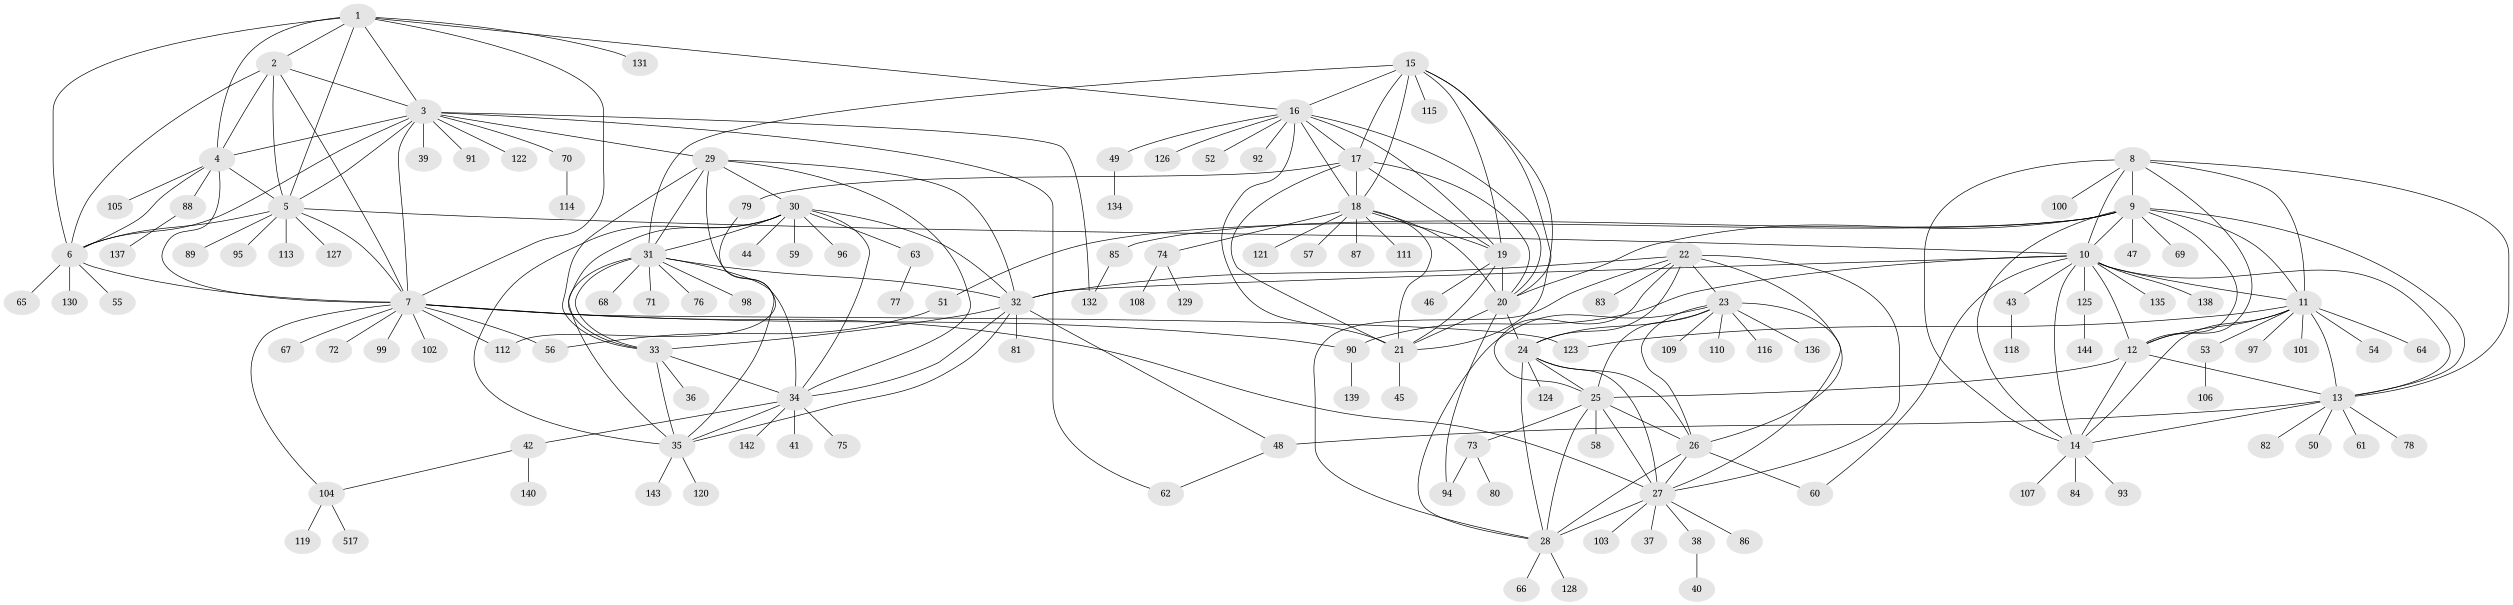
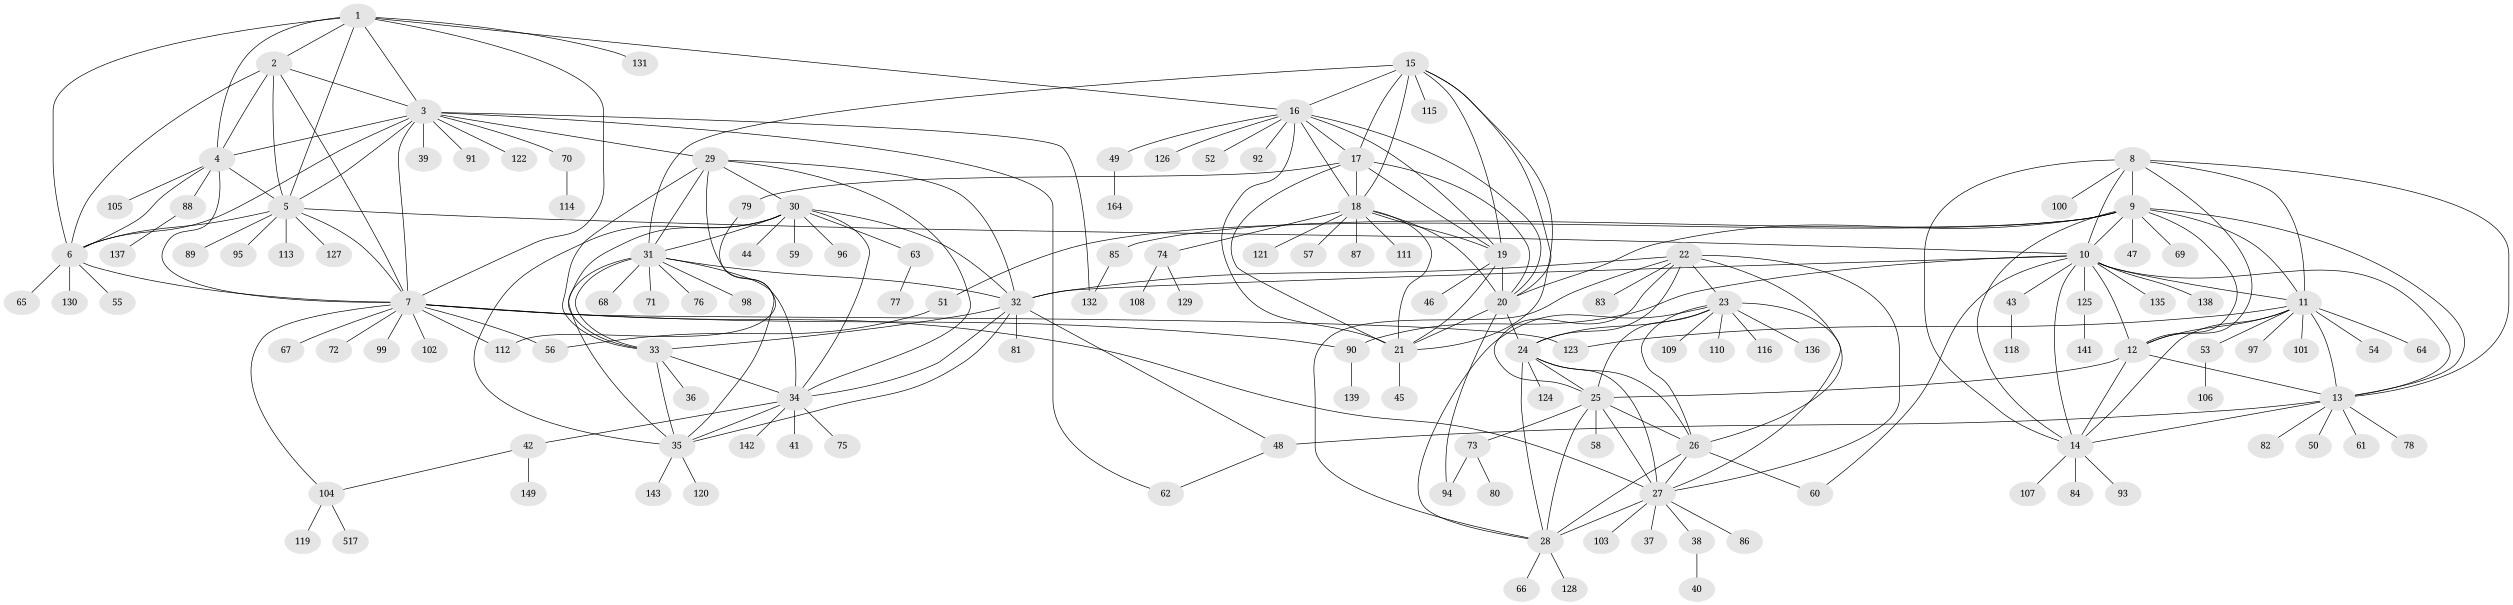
(1115, 207) -> (1115, 207)
(2085, 351) -> (2085, 351)
(528, 494) -> (528, 494)
